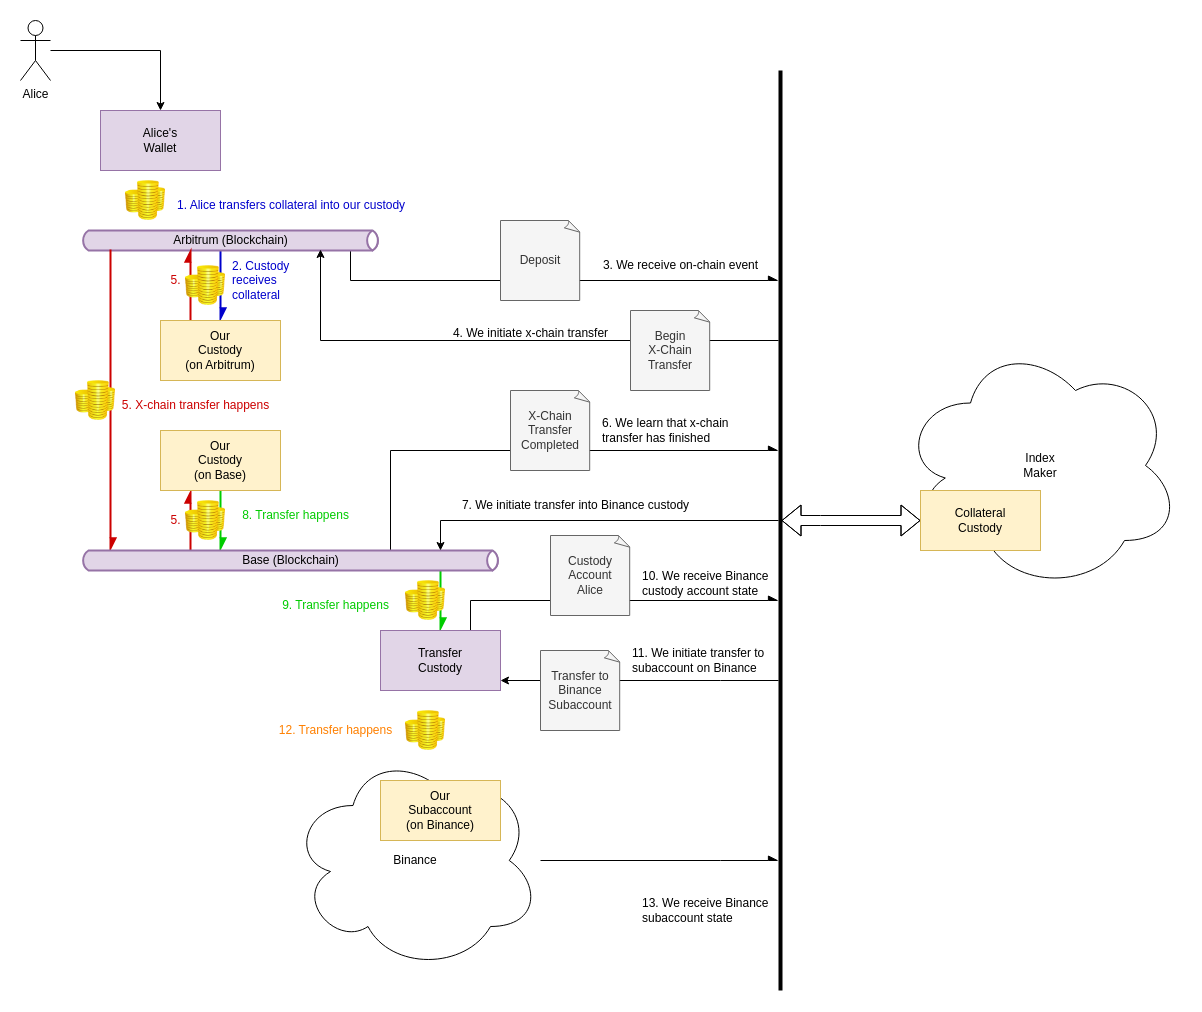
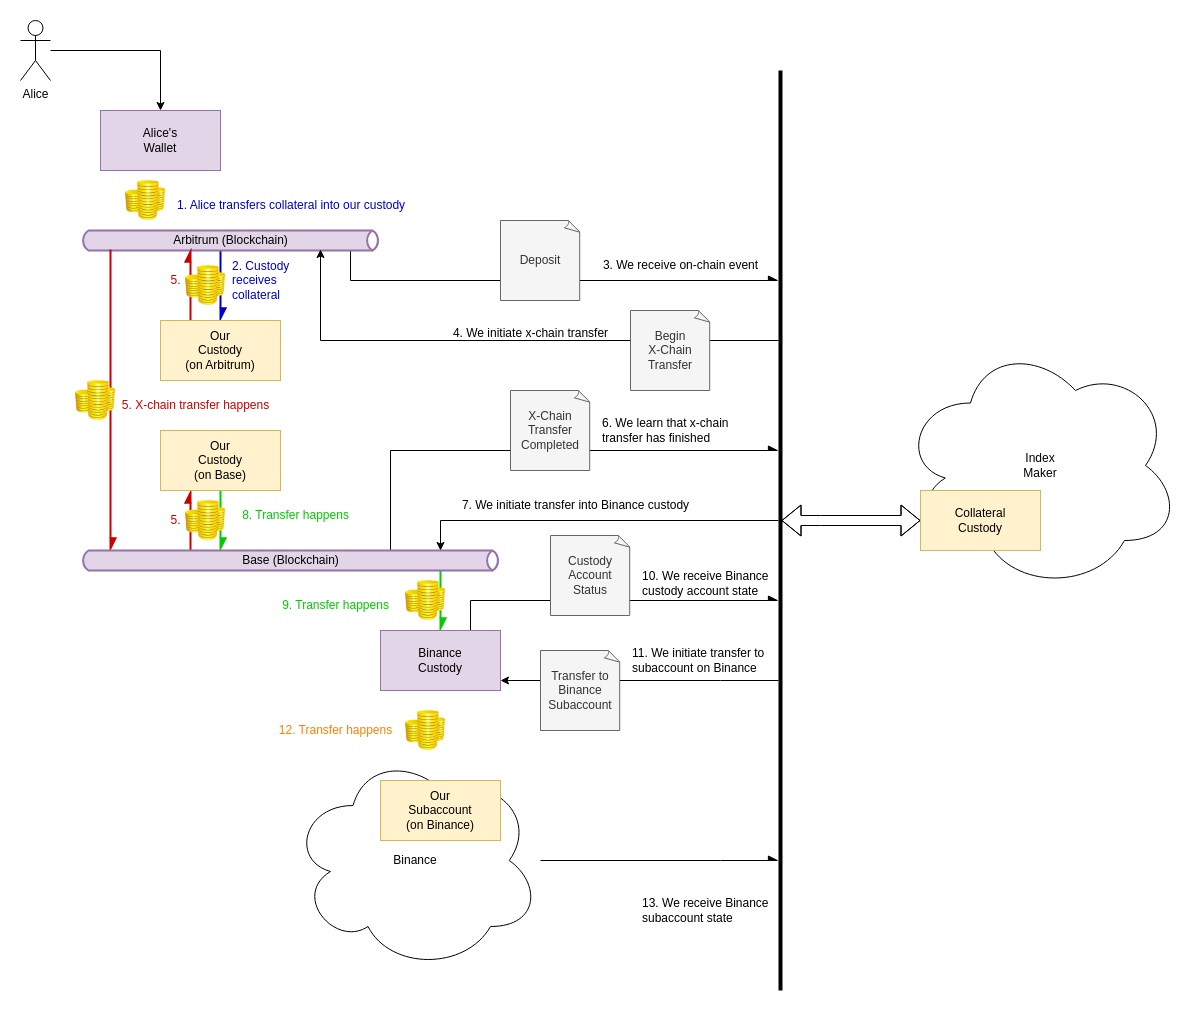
(591, 576) -> (591, 576)
(441, 661) -> (441, 661)
